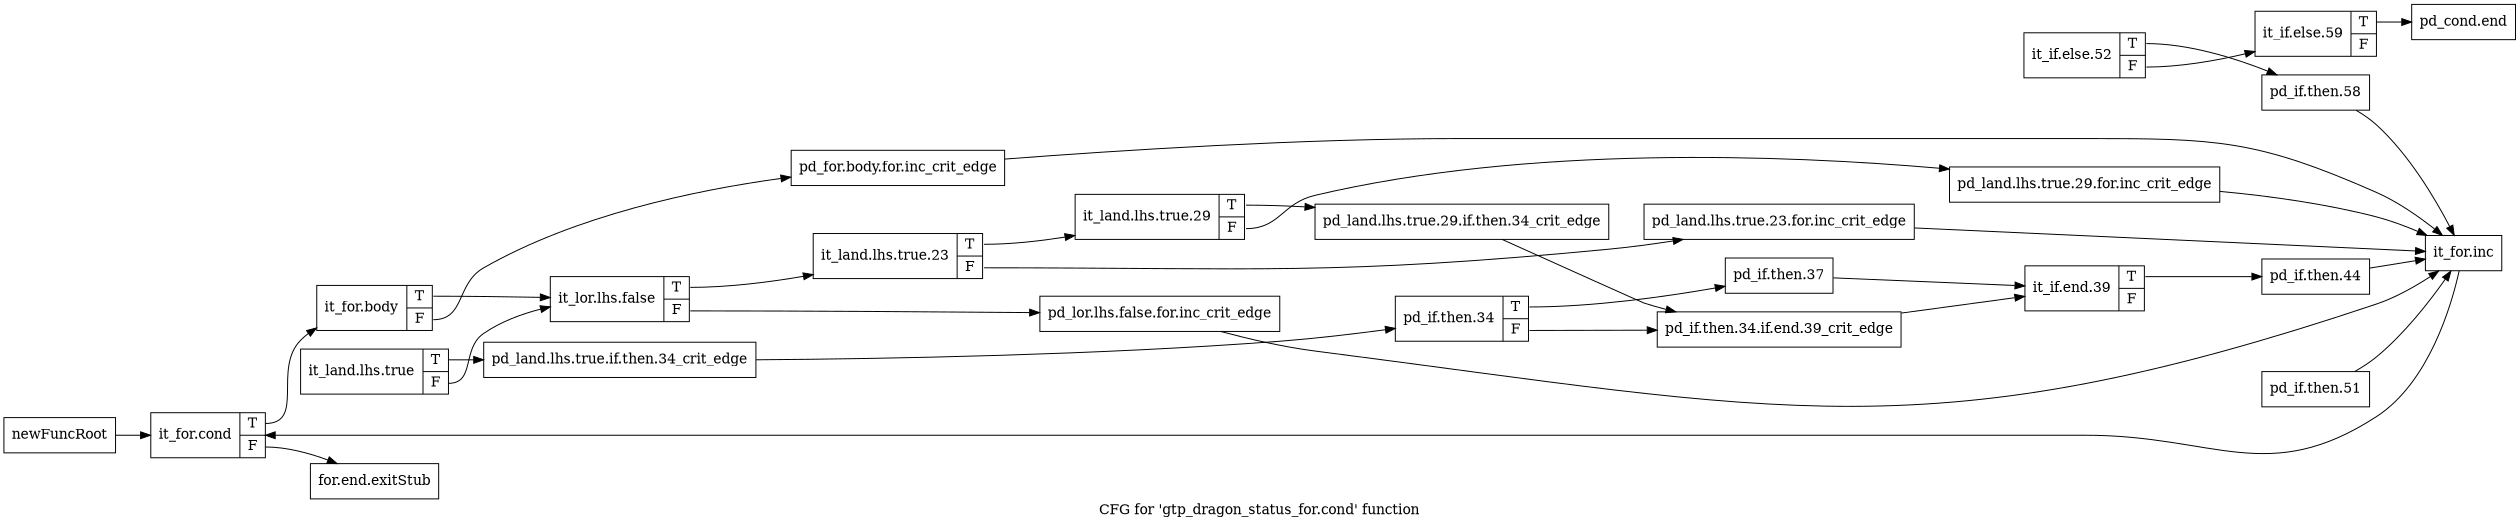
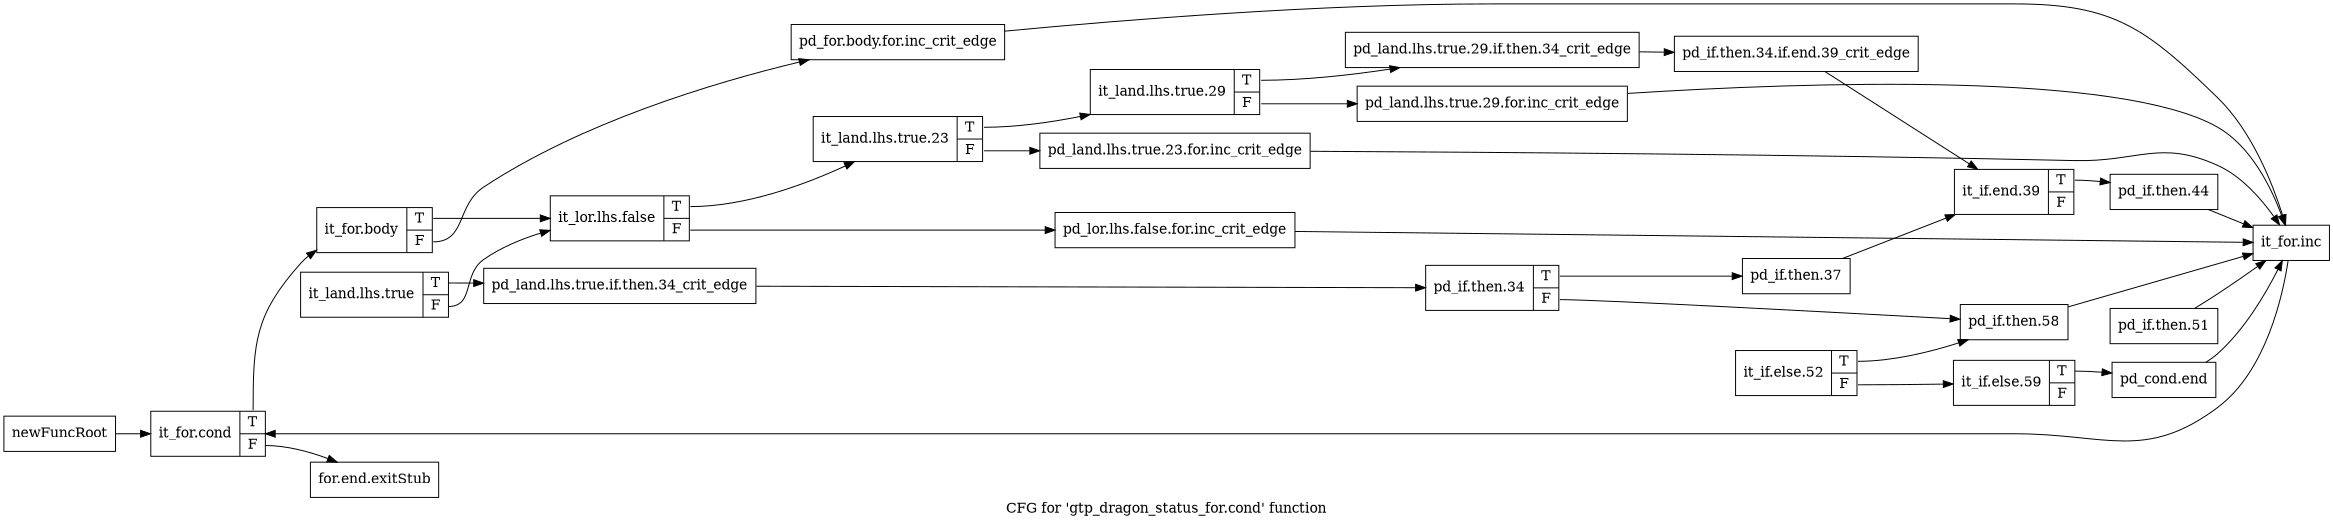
none -> (2247, 320)
(1588, 330) -> (1755, 308)
